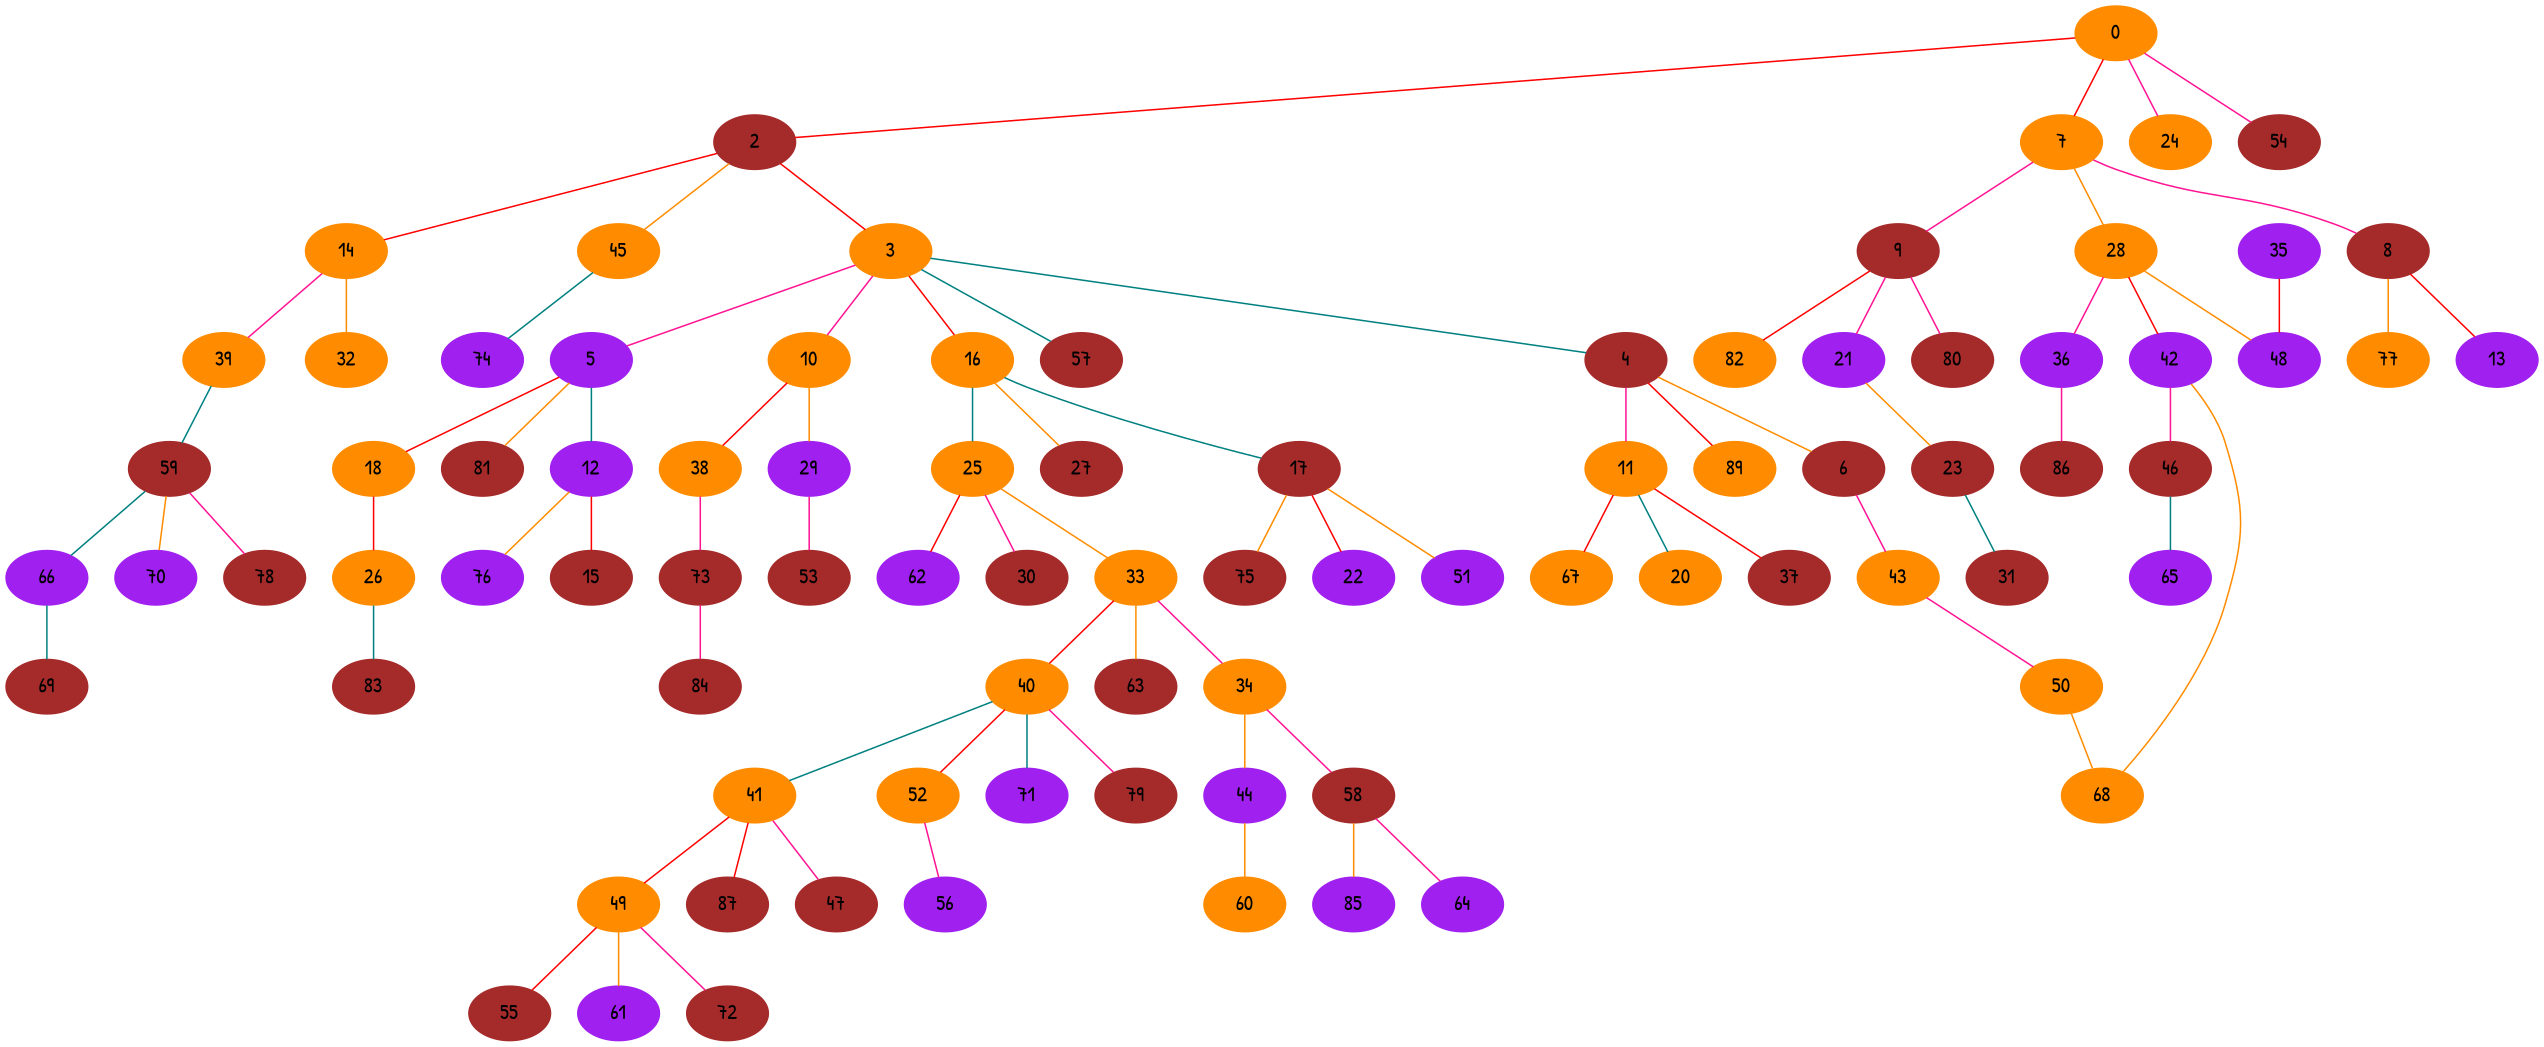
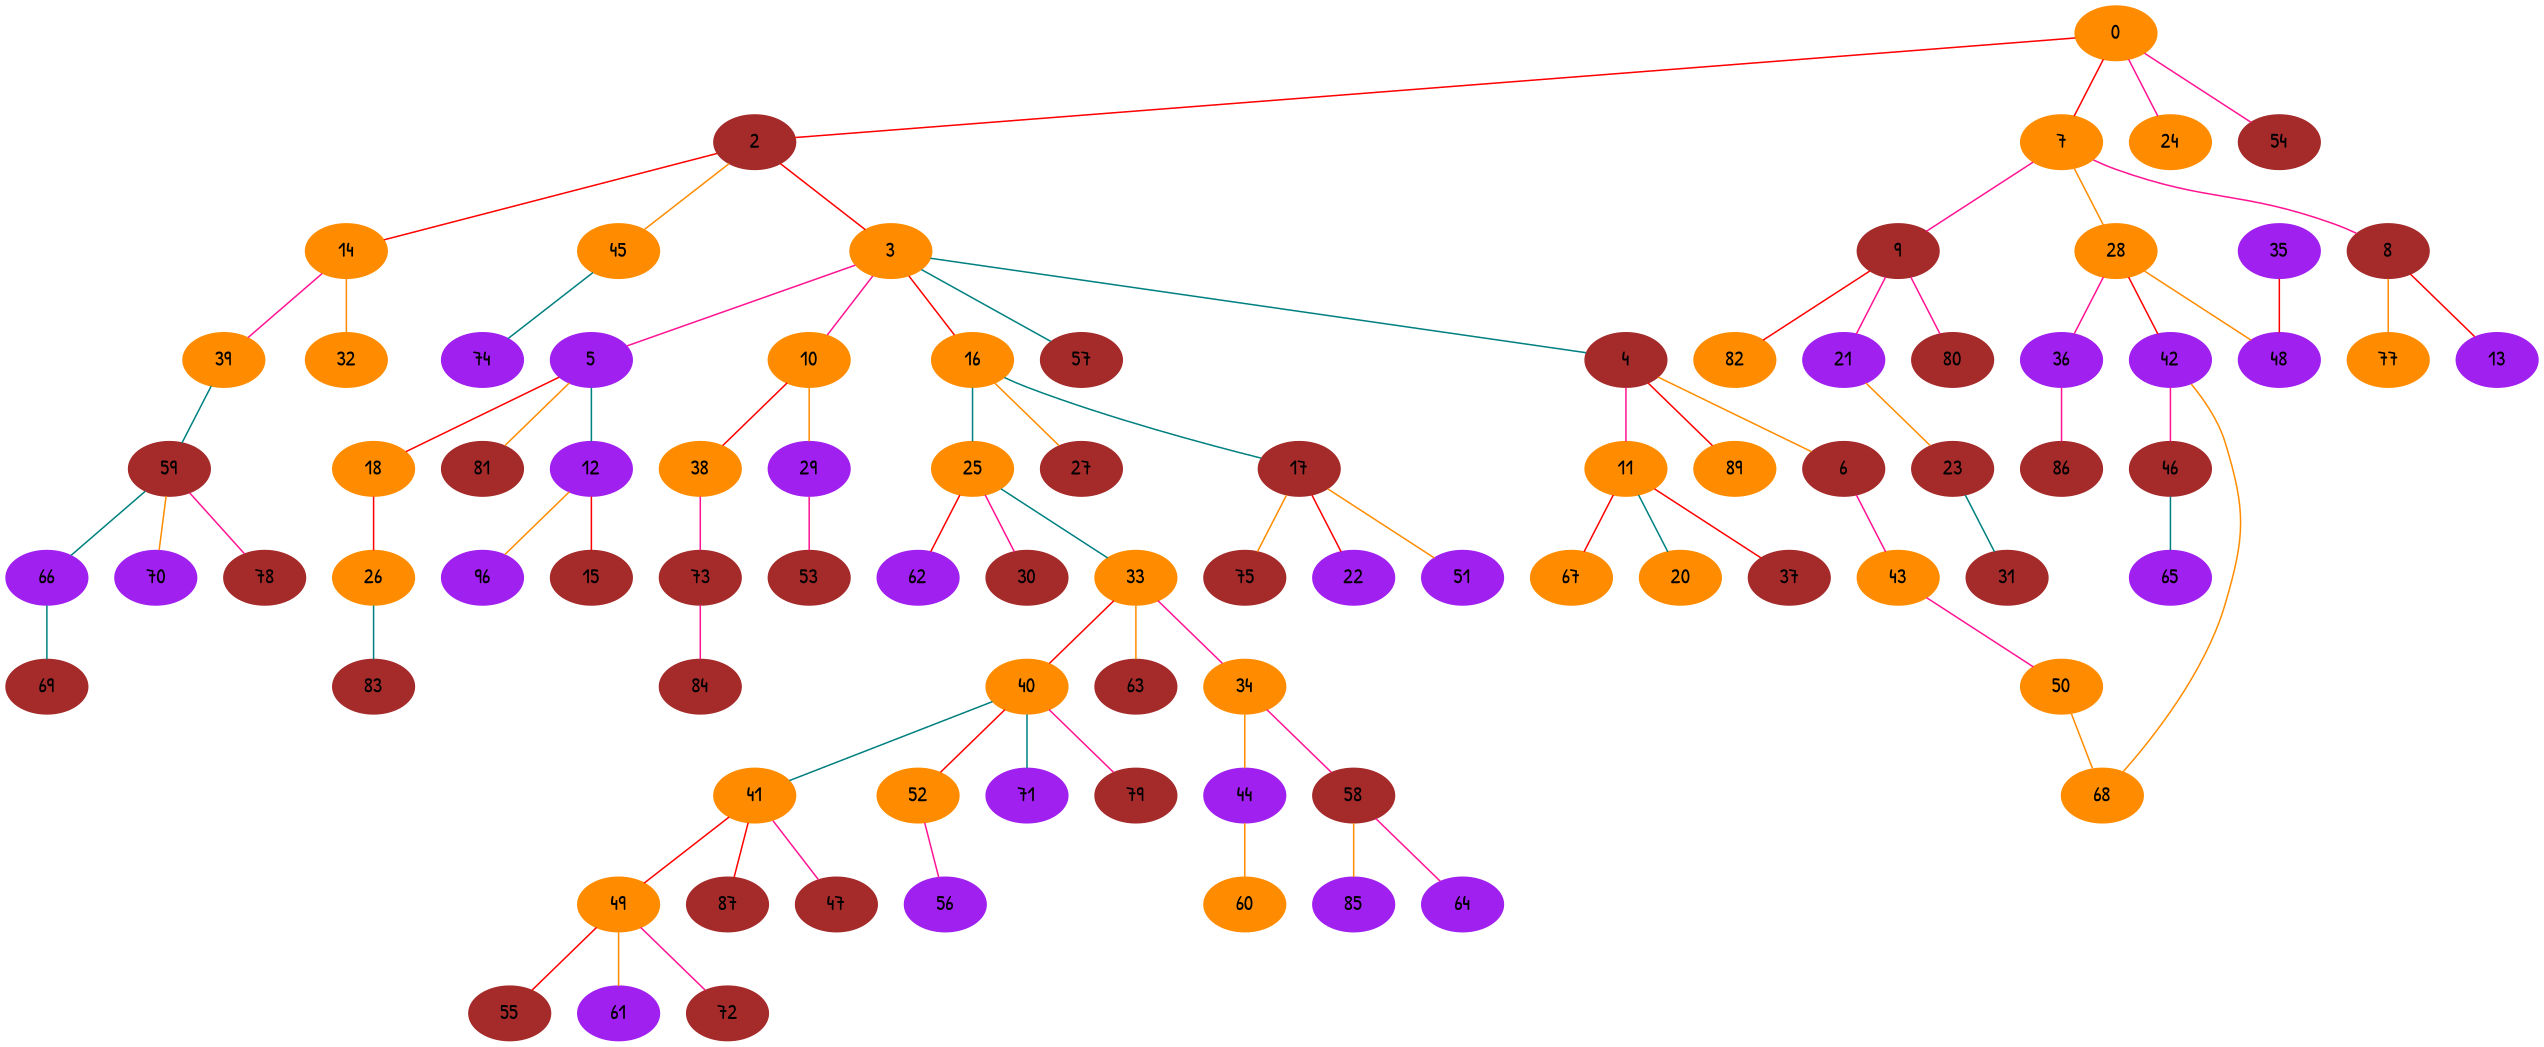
(1054, 523) -> (1054, 523)
(482, 578) -> (482, 578)
